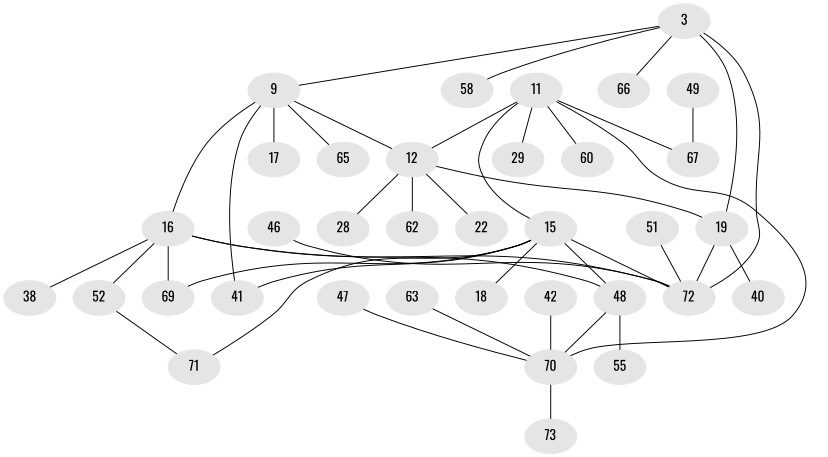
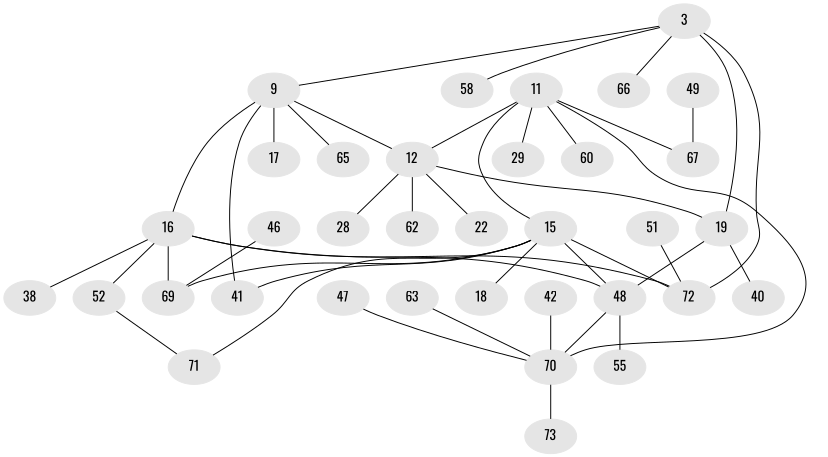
(482, 263) -> (221, 263)
(706, 263) -> (676, 260)
